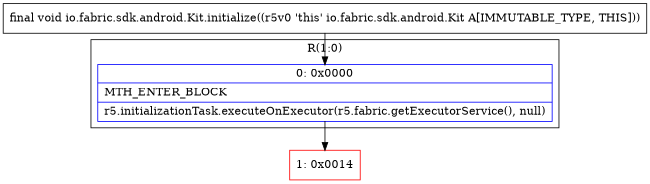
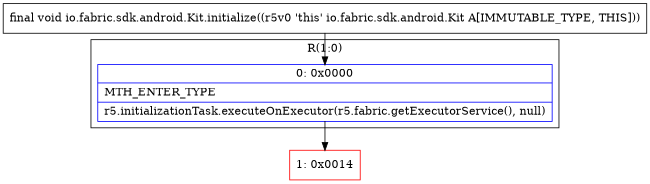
(166, 92) -> (160, 92)
